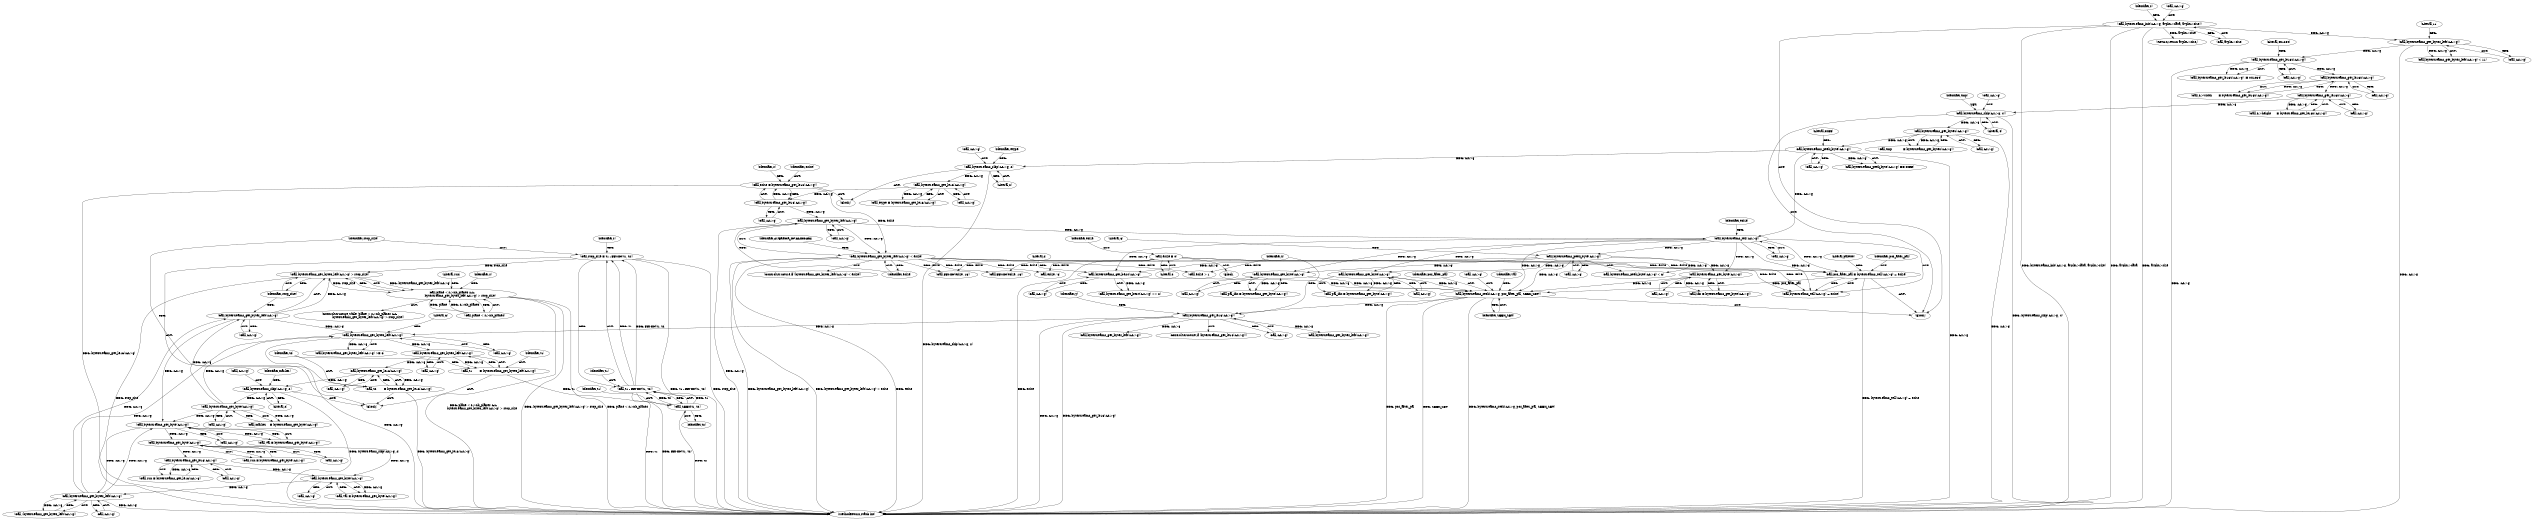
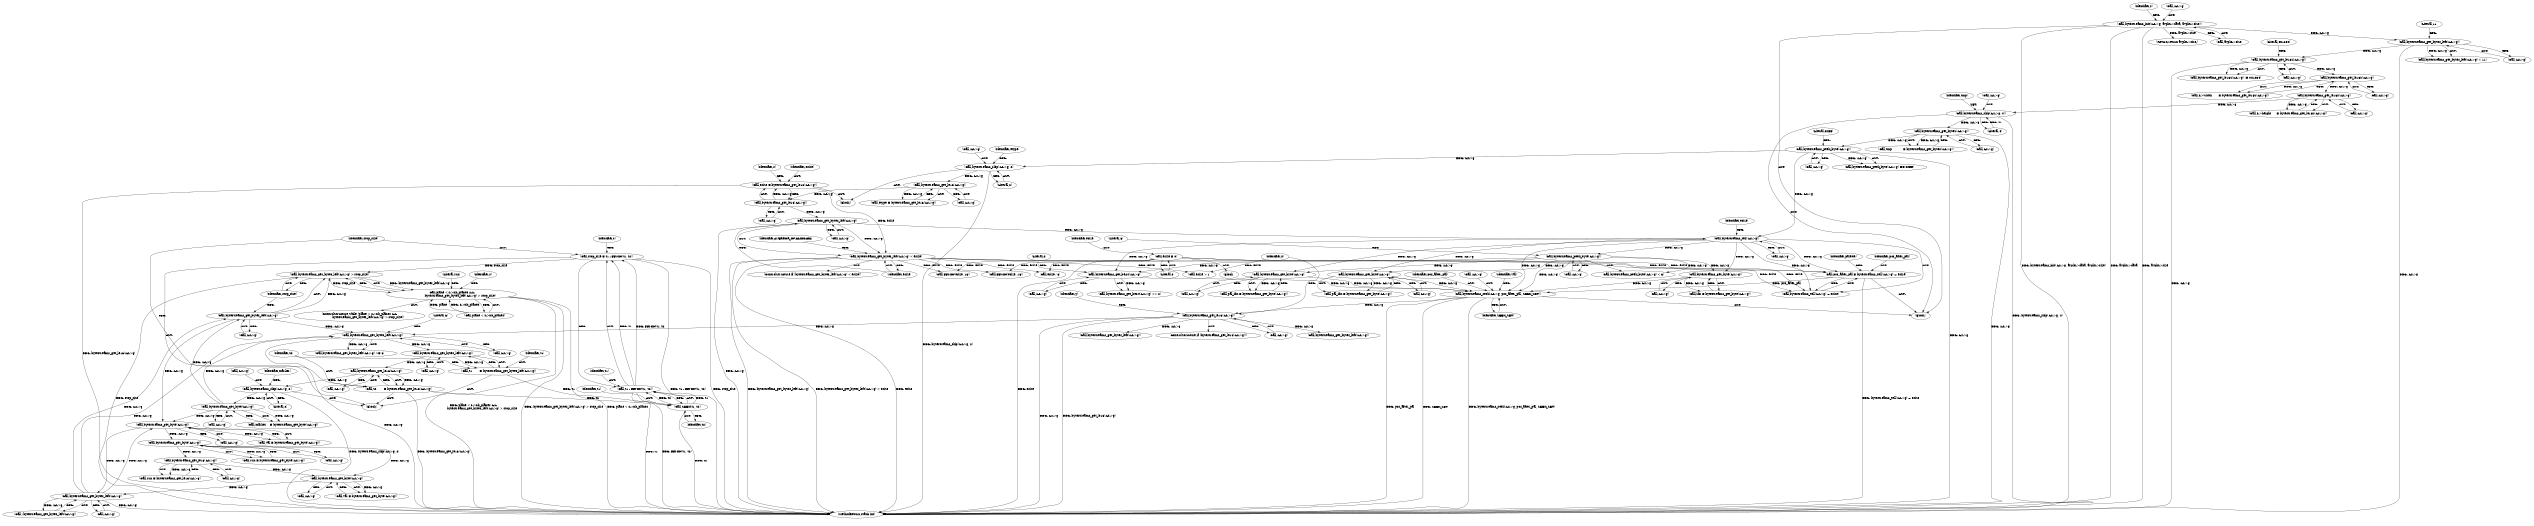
(1996, 123) -> (1996, 123)
(1843, 257) -> (1843, 257)
none -> (550, 398)
